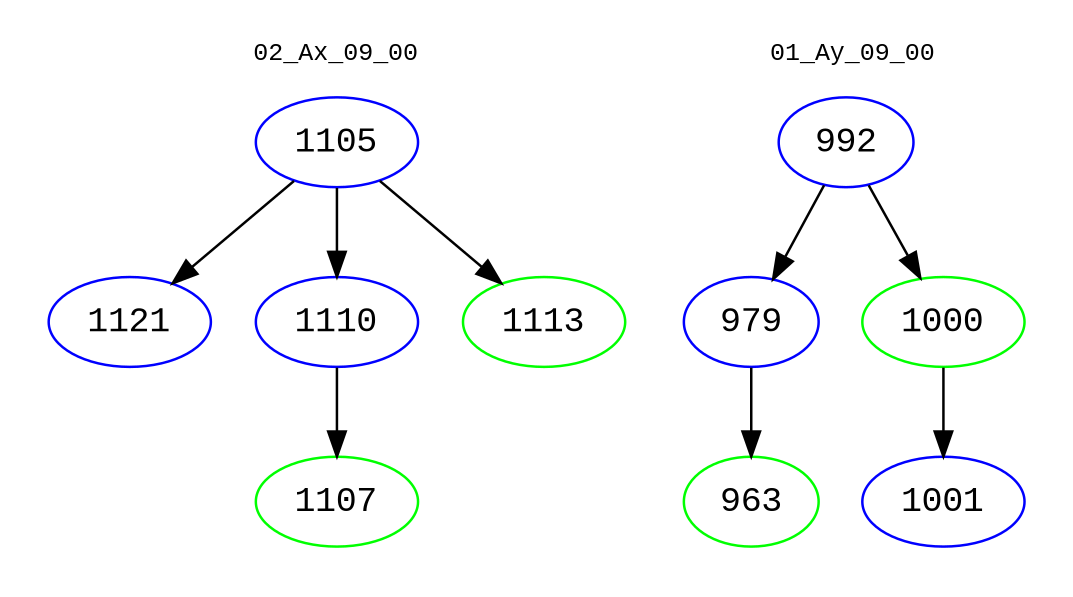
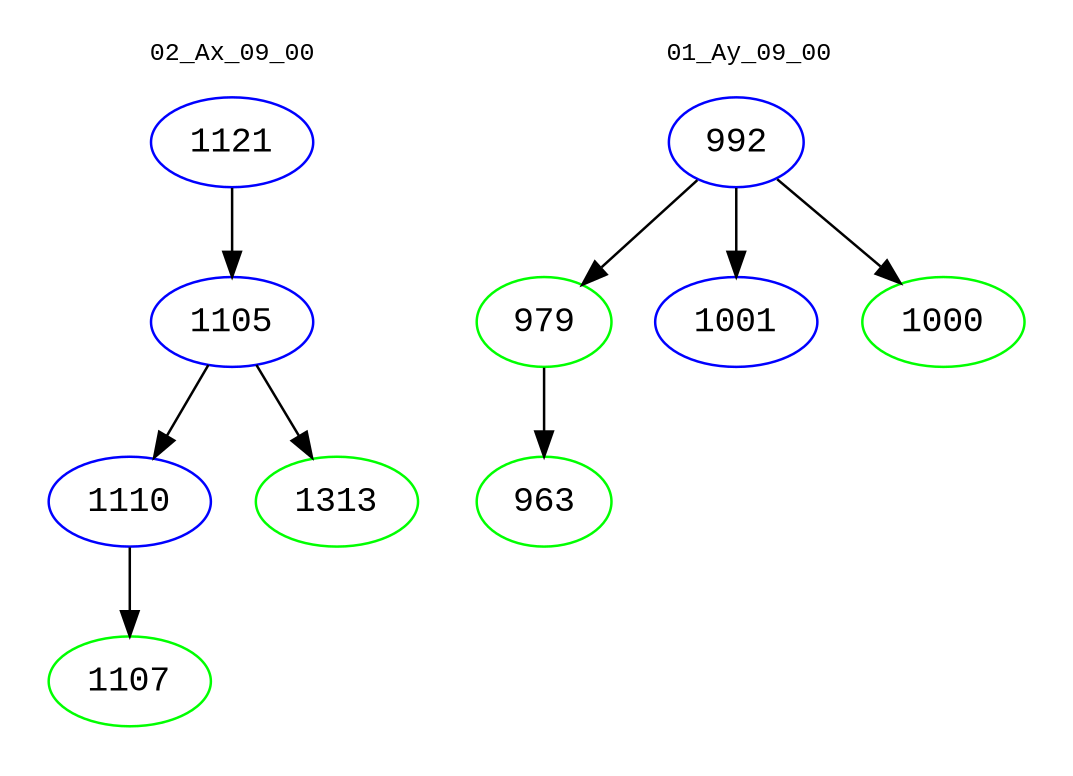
(243, 224) -> (232, 220)
(544, 322) -> (337, 502)
(751, 322) -> (544, 322)
(943, 400) -> (736, 220)
